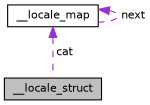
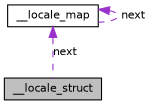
(63, 52) -> (63, 52)
